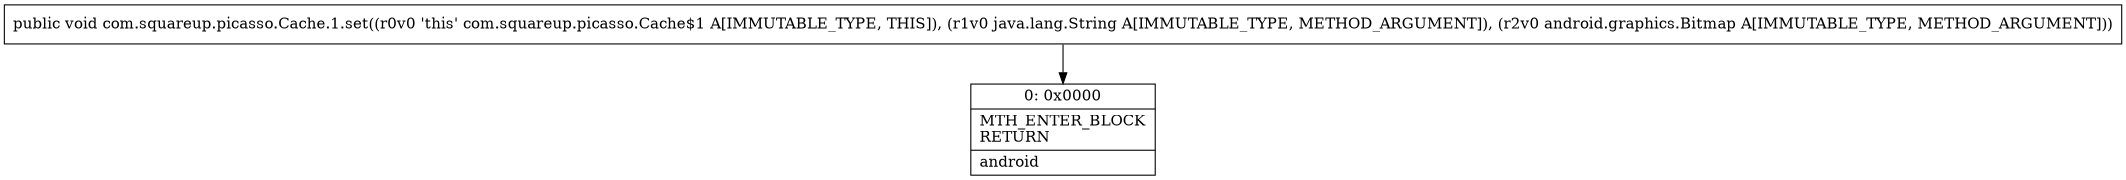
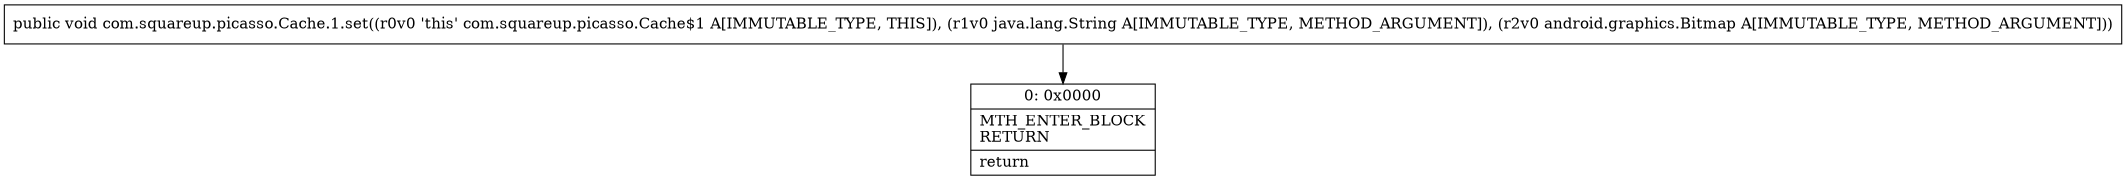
(1009, 162) -> (1004, 162)
